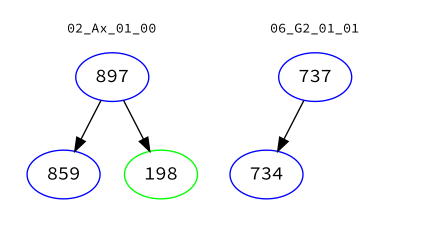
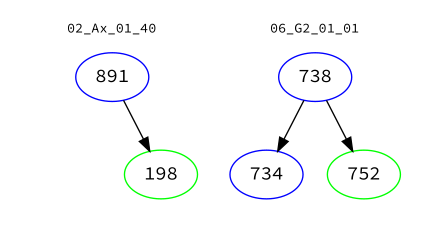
(112, 29) -> (112, 29)
(112, 77) -> (112, 77)
(315, 77) -> (315, 77)
(64, 175) -> none
none -> (364, 175)
